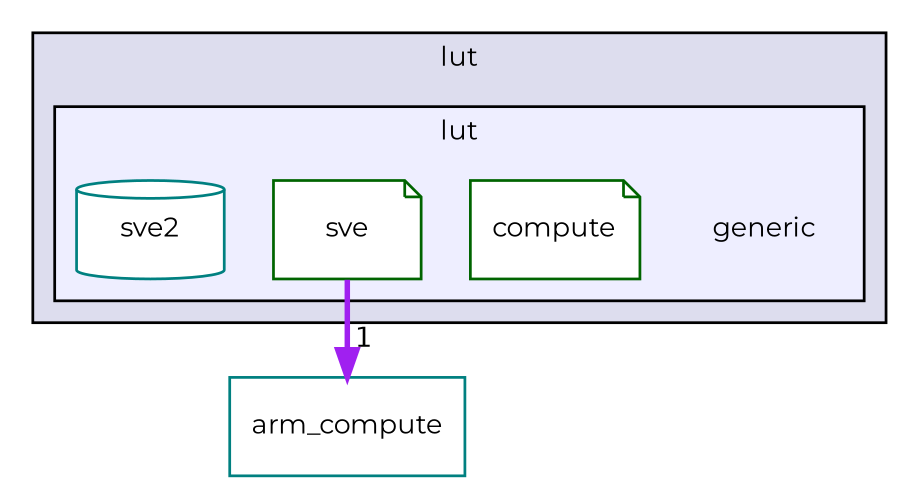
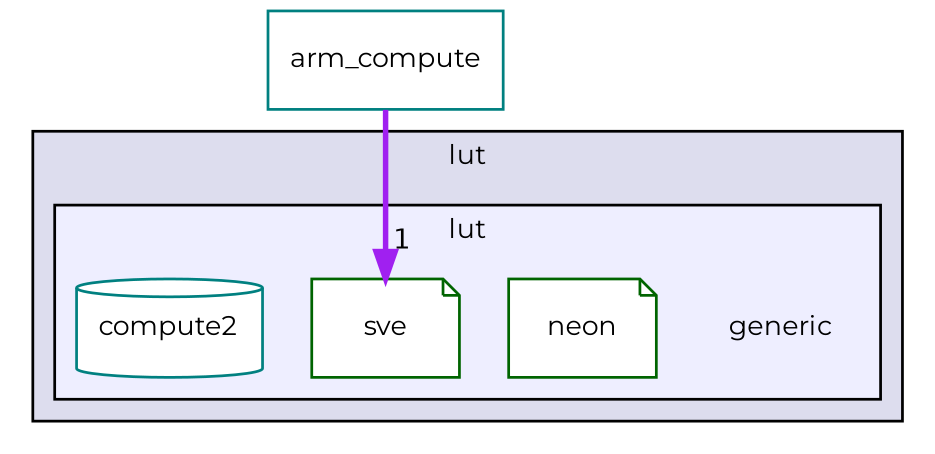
(150, 230) -> (170, 328)
(555, 230) -> (582, 328)
(347, 315) -> (386, 180)
